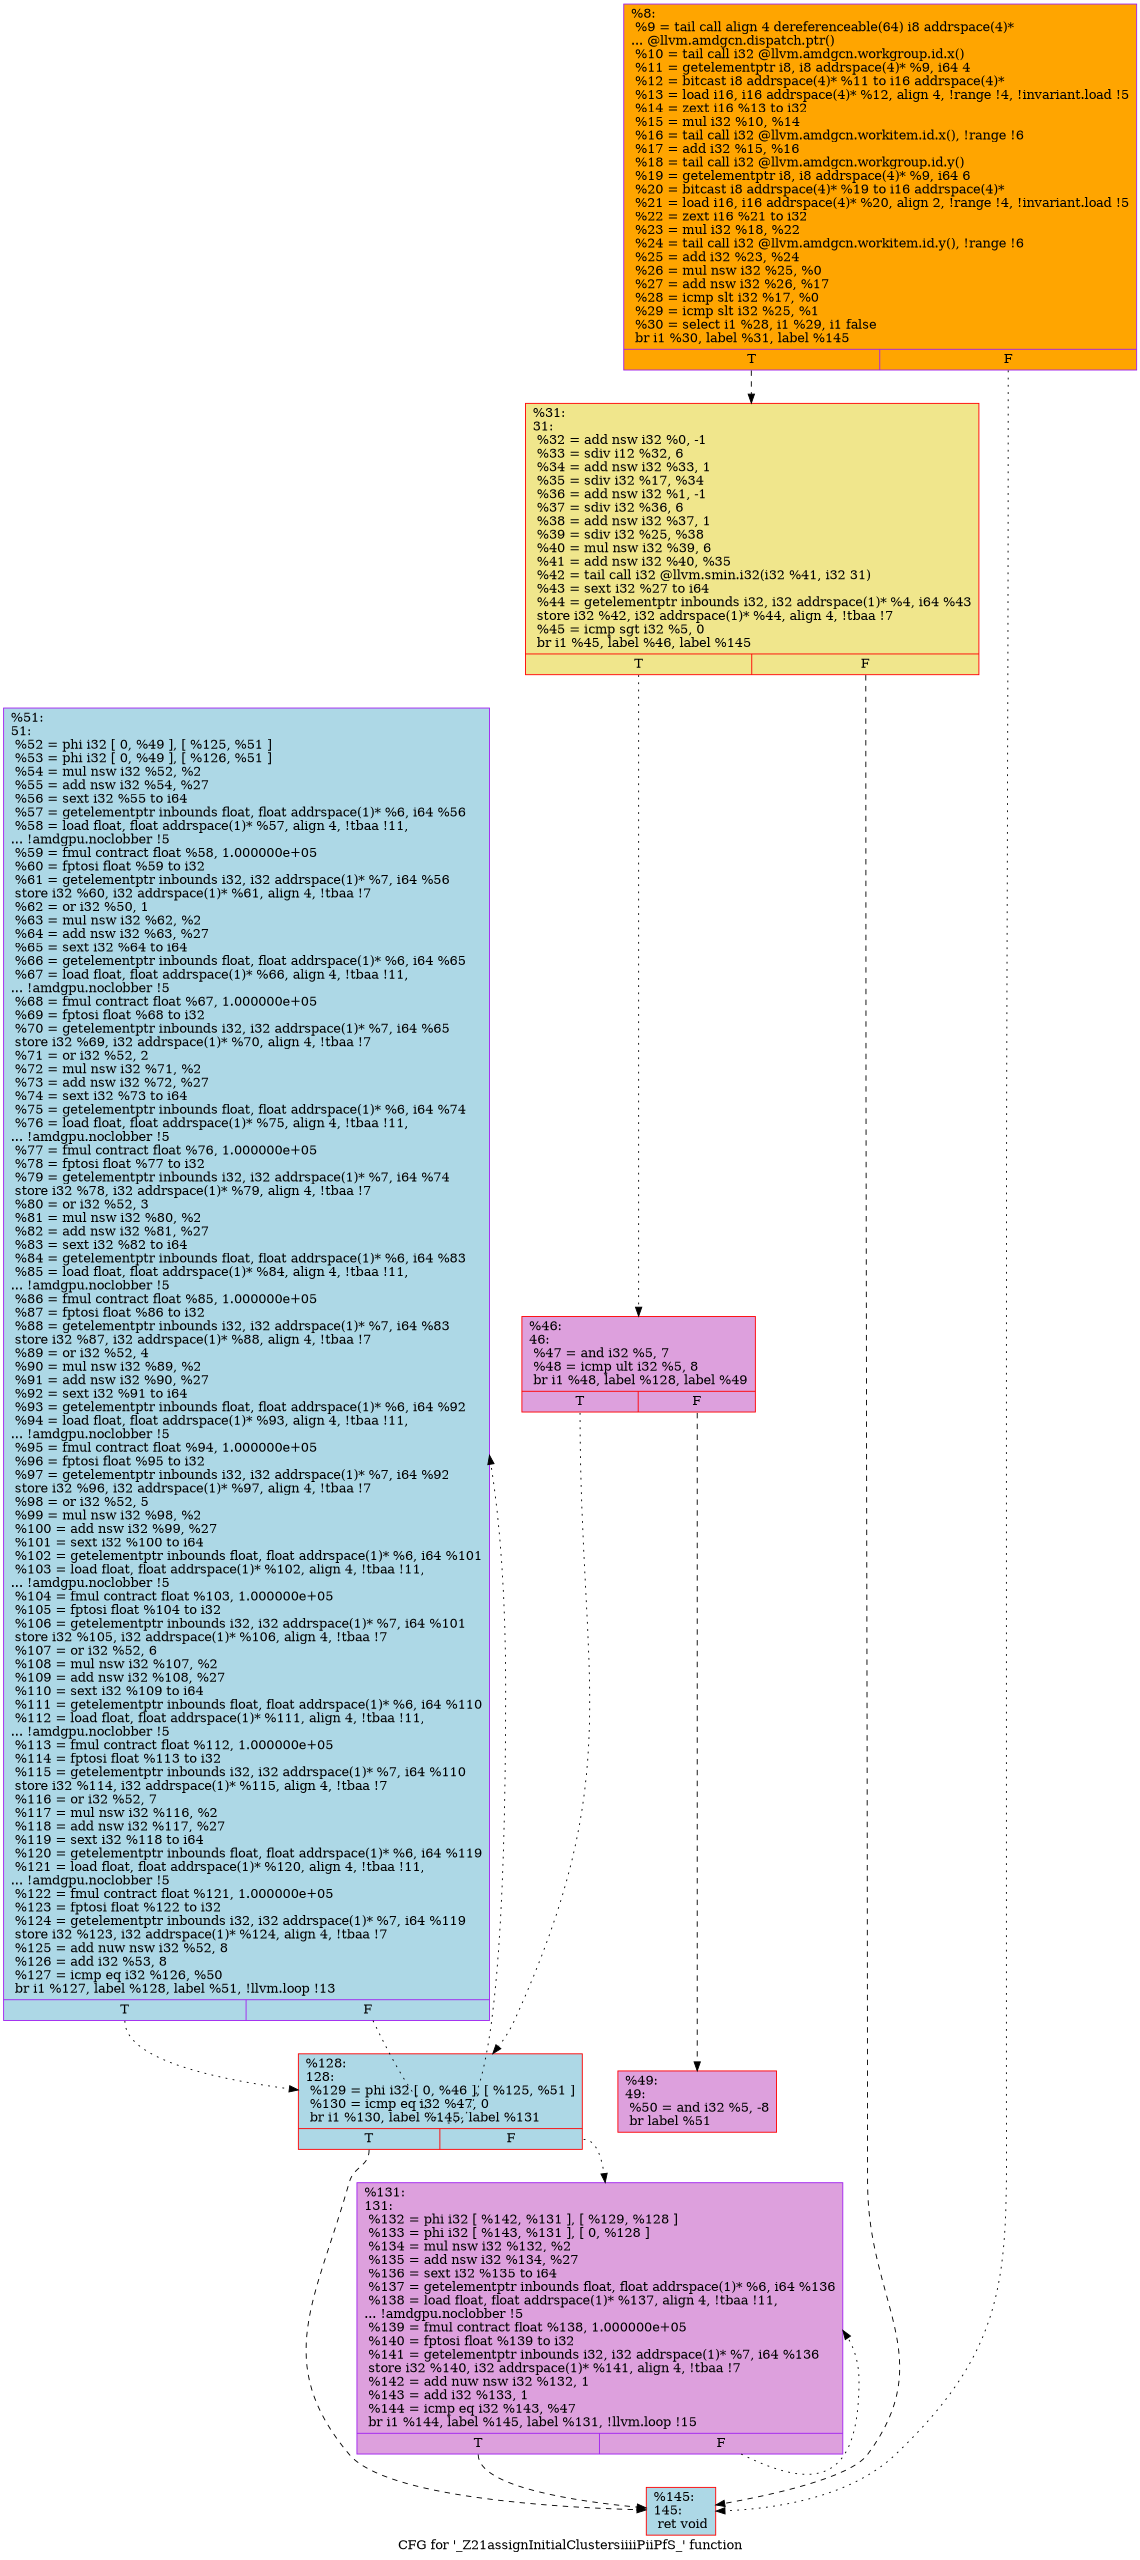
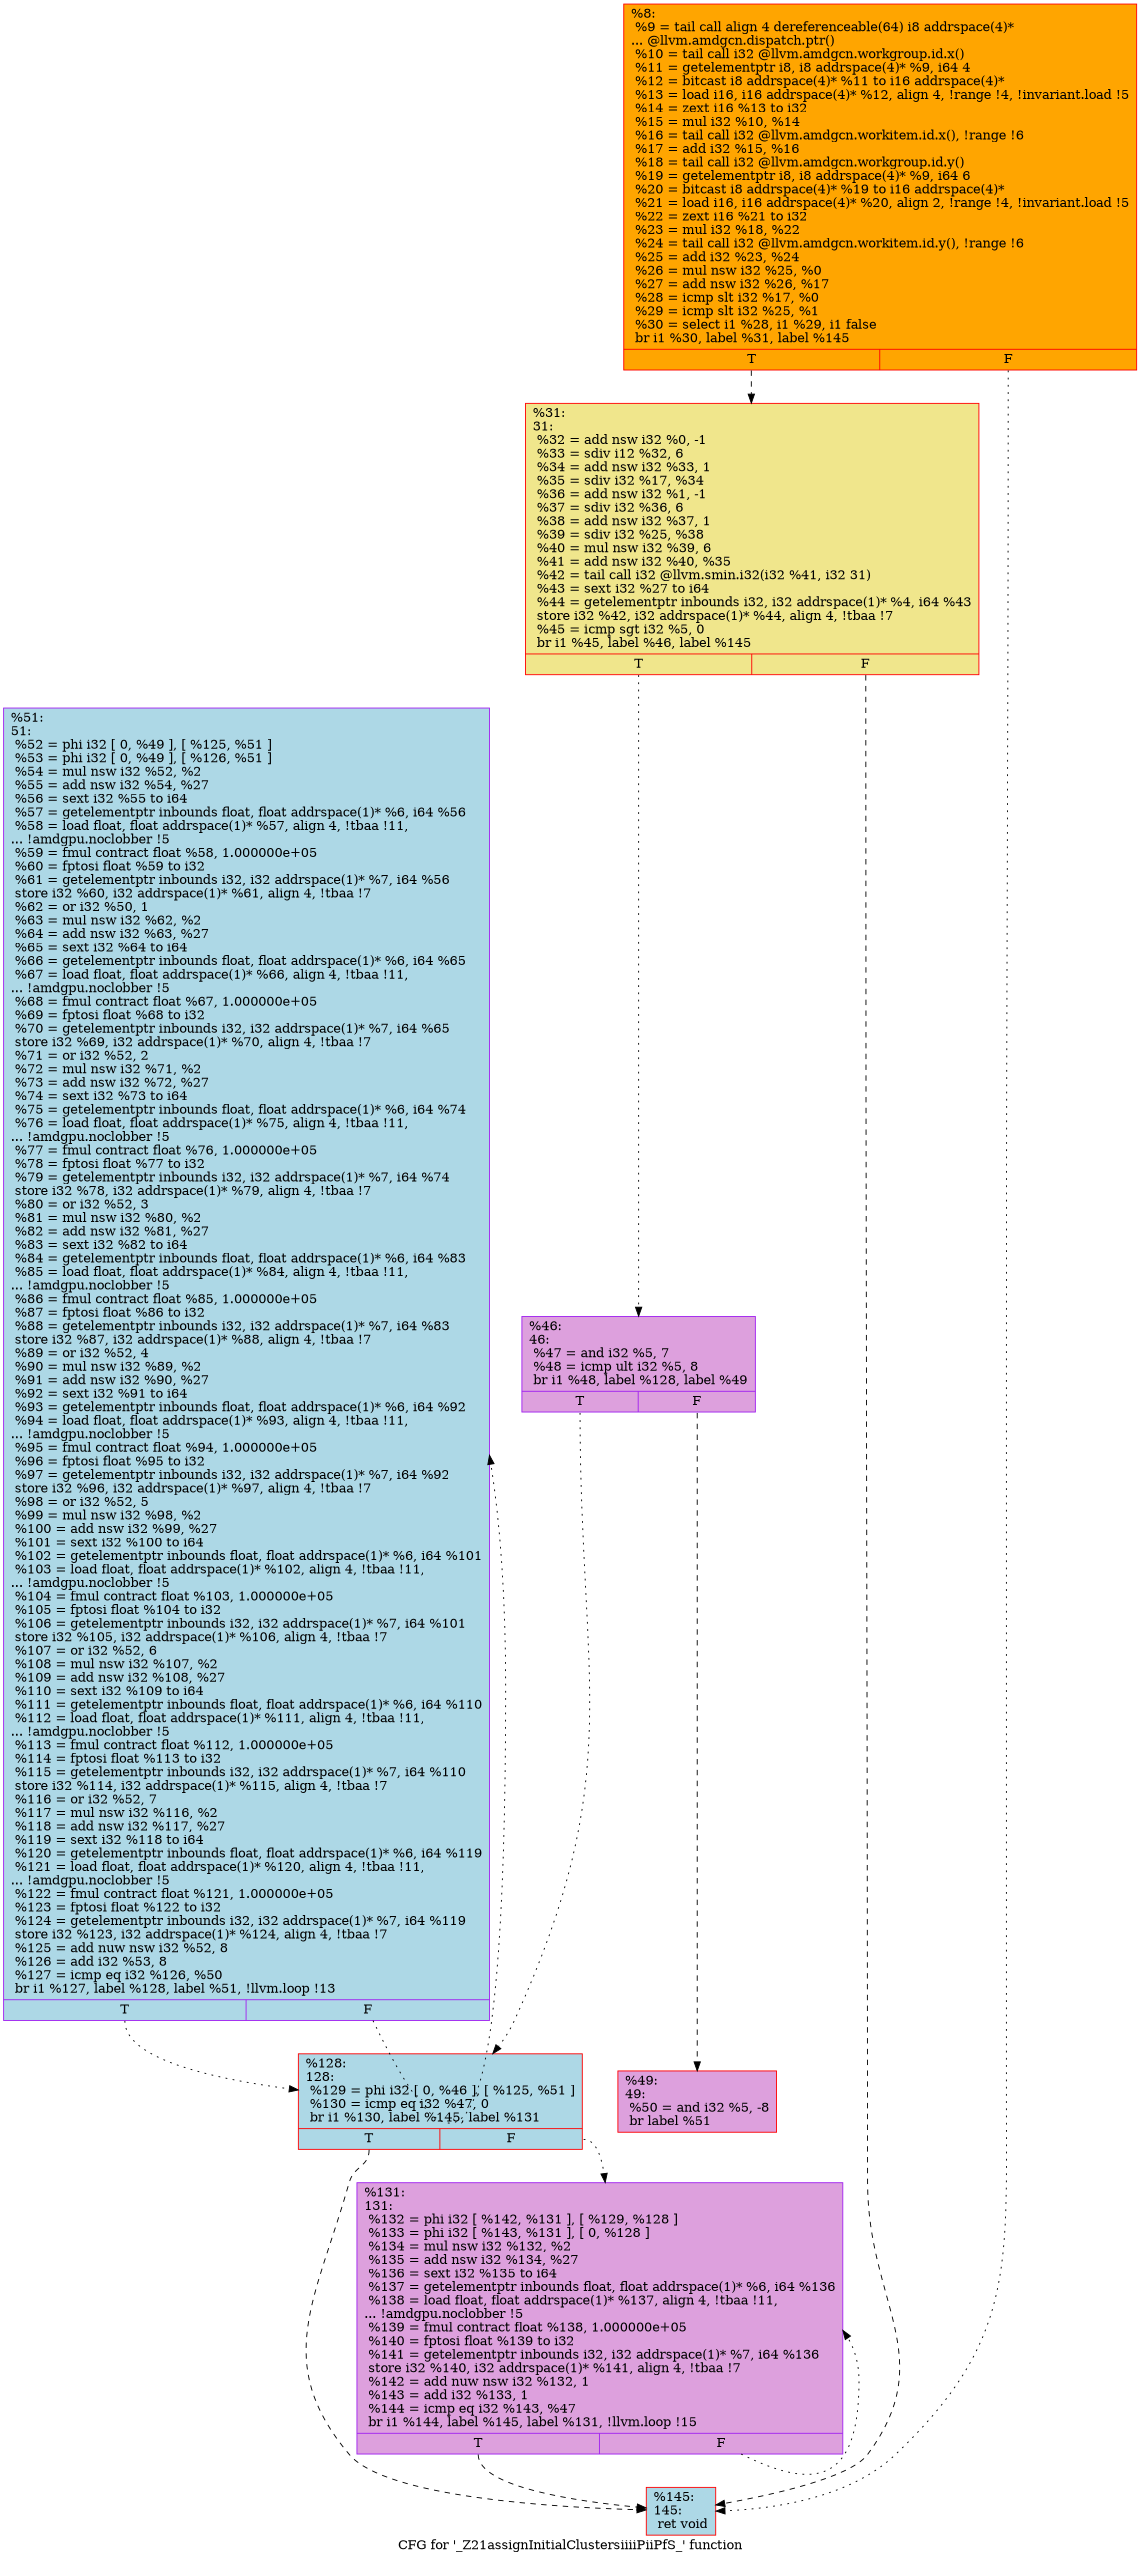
(880, 187) -> (880, 187)
(639, 1364) -> (639, 1364)
